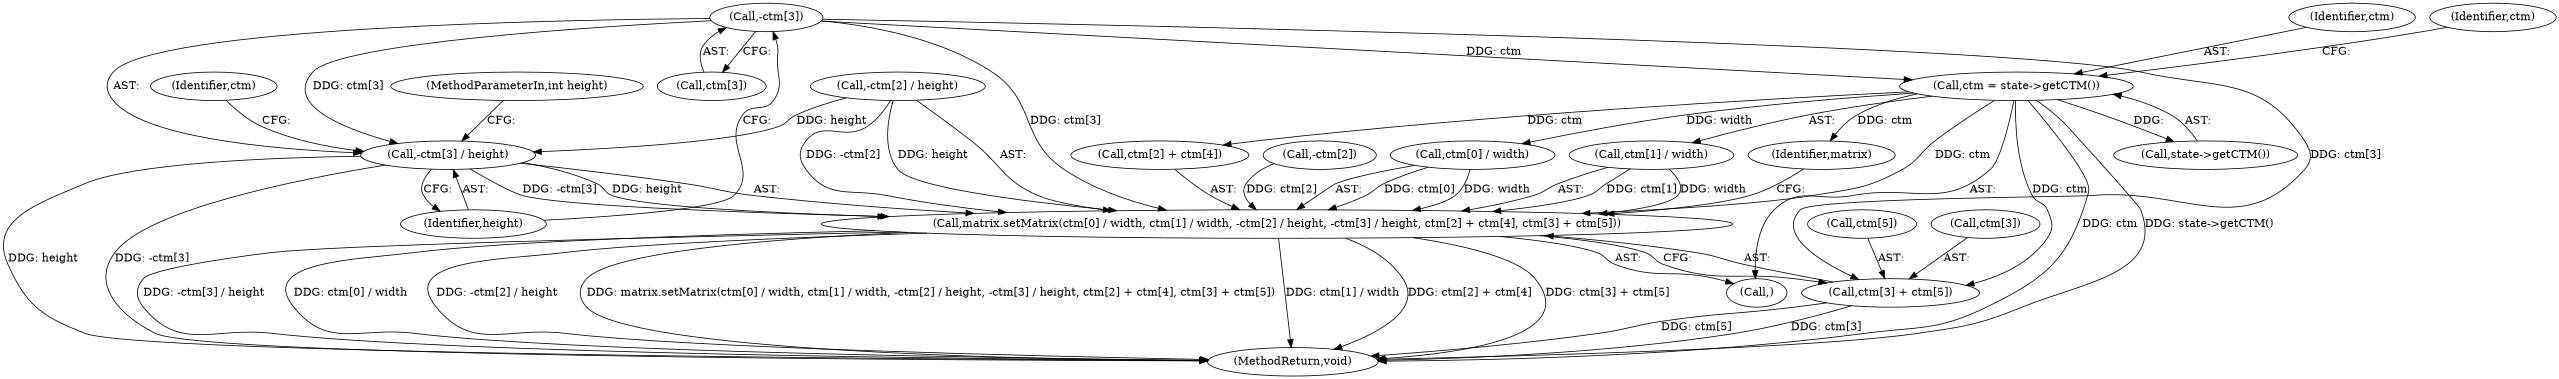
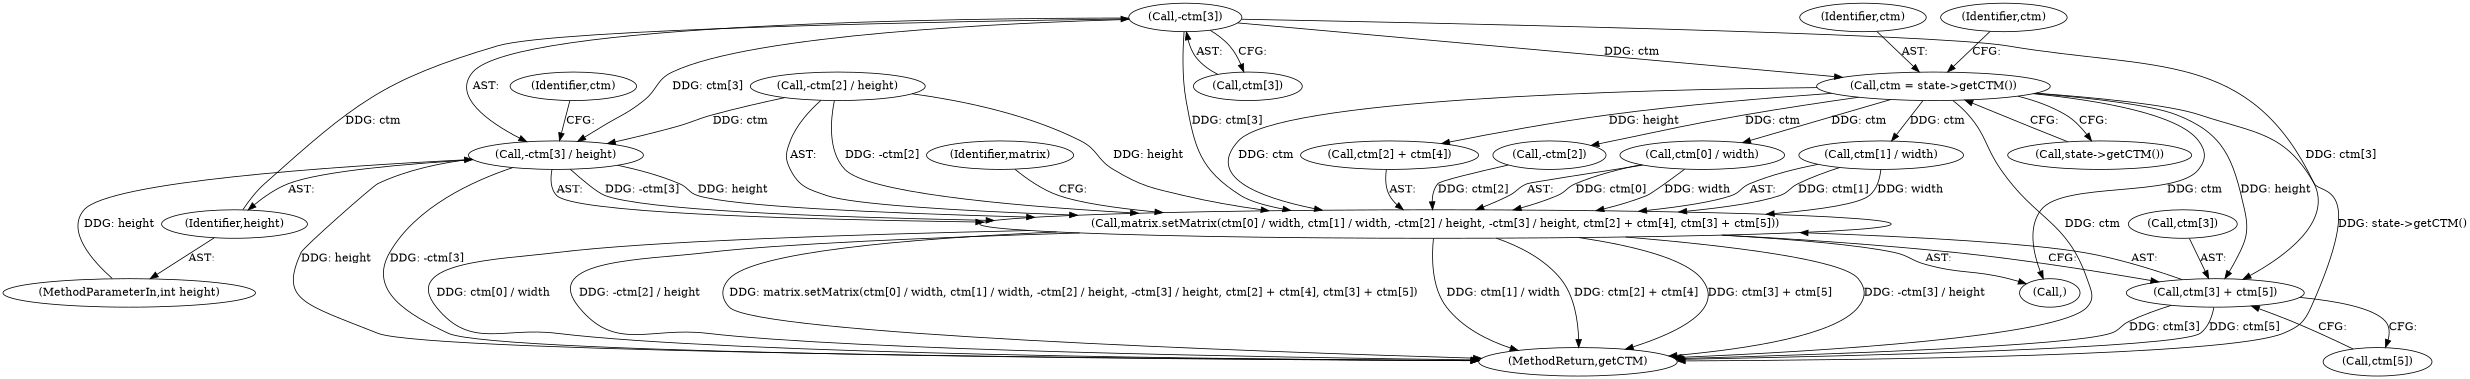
(1866, 110) -> (1728, 118)
(503, 121) -> (119, 224)
(759, 121) -> (373, 121)
(832, 121) -> (740, 121)
(1555, 121) -> (1644, 121)
(1720, 121) -> (1859, 121)
(1824, 121) -> (1937, 121)
(2151, 121) -> (2095, 121)
(2200, 121) -> (2046, 121)
(440, 190) -> (303, 190)
(1985, 190) -> (2195, 190)
(2060, 190) -> (2276, 190)
(462, 193) -> (186, 256)
(1893, 258) -> (2334, 327)
none -> (2354, 306)
(1293, 362) -> (1578, 362)
